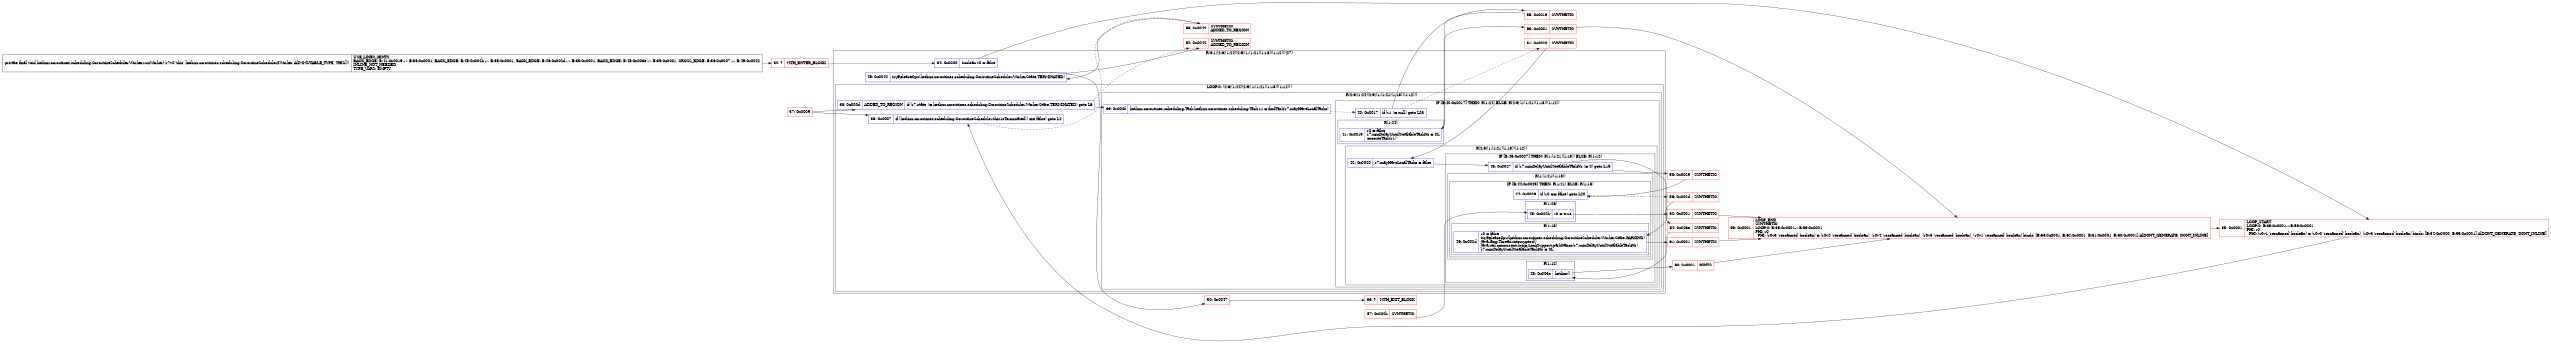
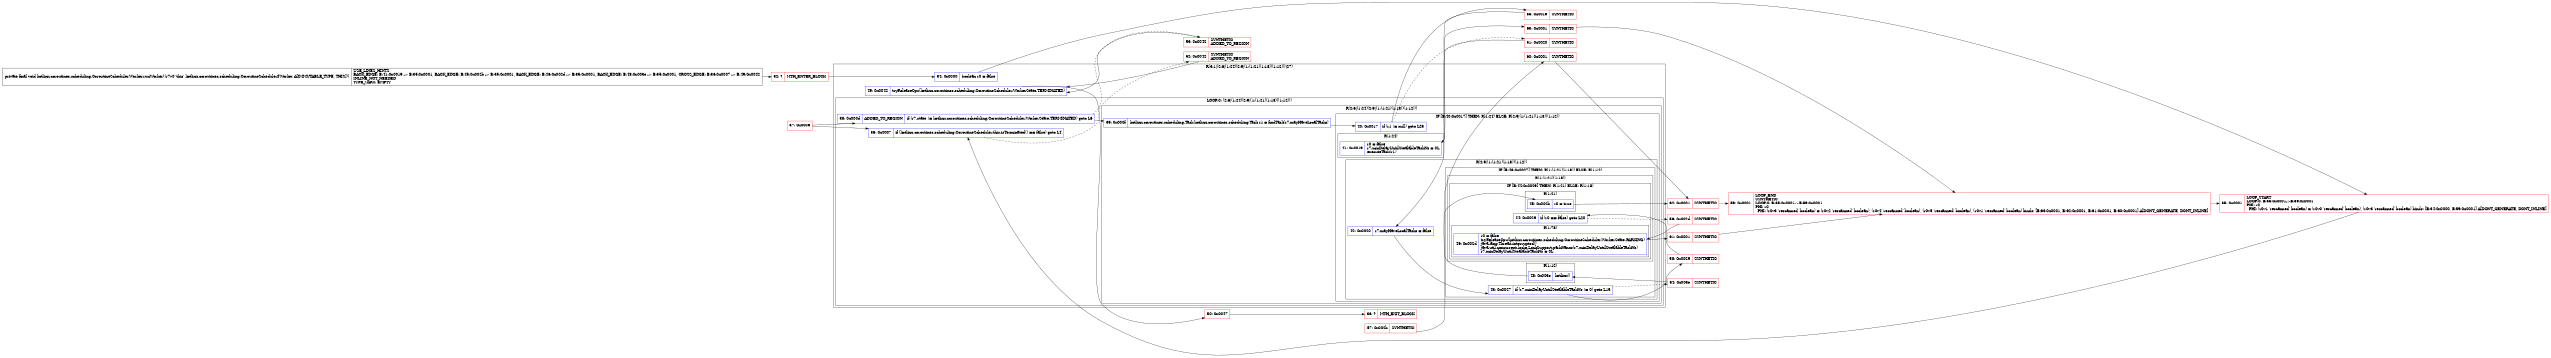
(1132, 64) -> (1135, 77)
(1342, 112) -> (1342, 126)
(1641, 165) -> (1639, 286)
(1550, 204) -> (1550, 194)
(1550, 226) -> (1550, 228)
(1801, 251) -> (1621, 129)
(1706, 265) -> (1563, 57)
